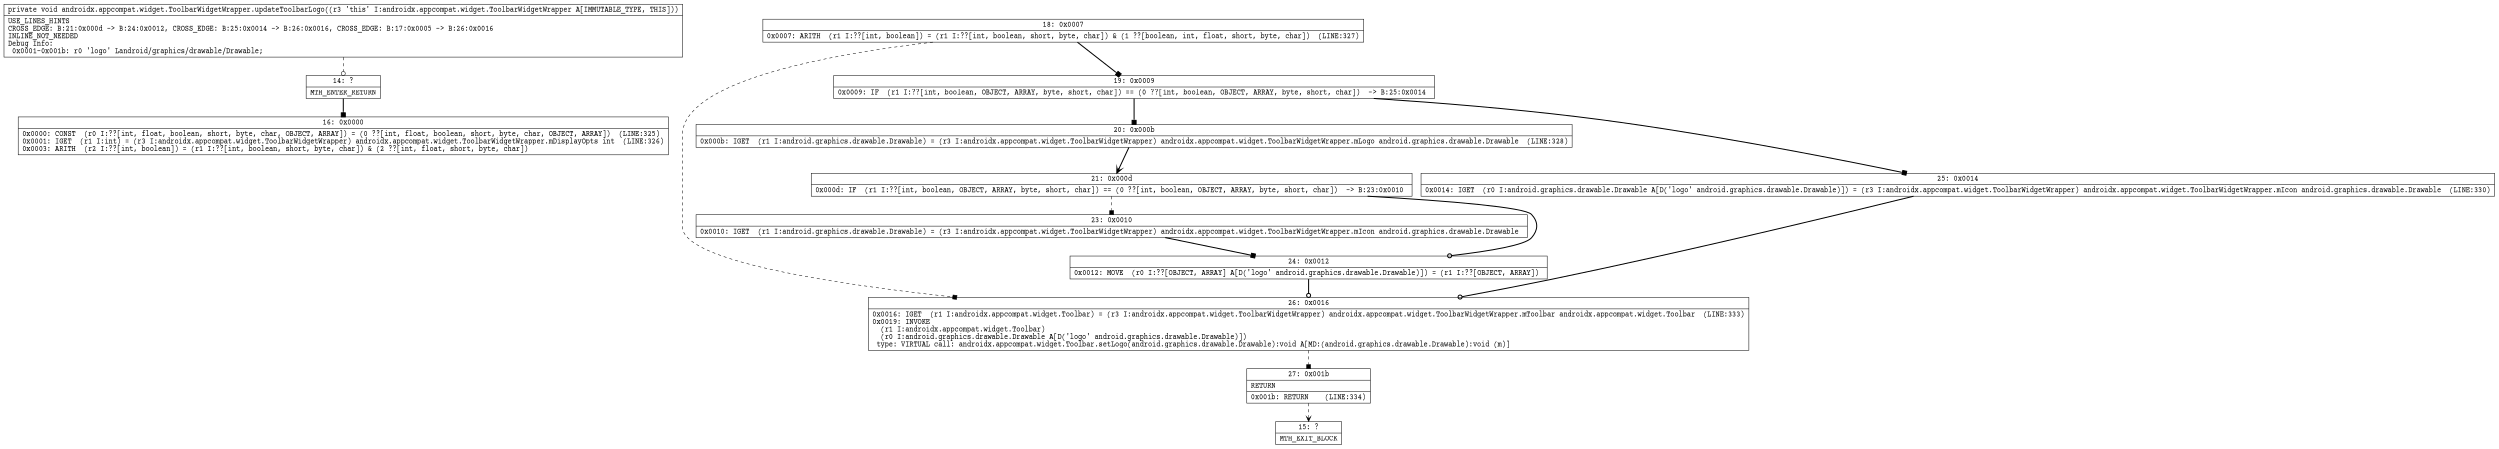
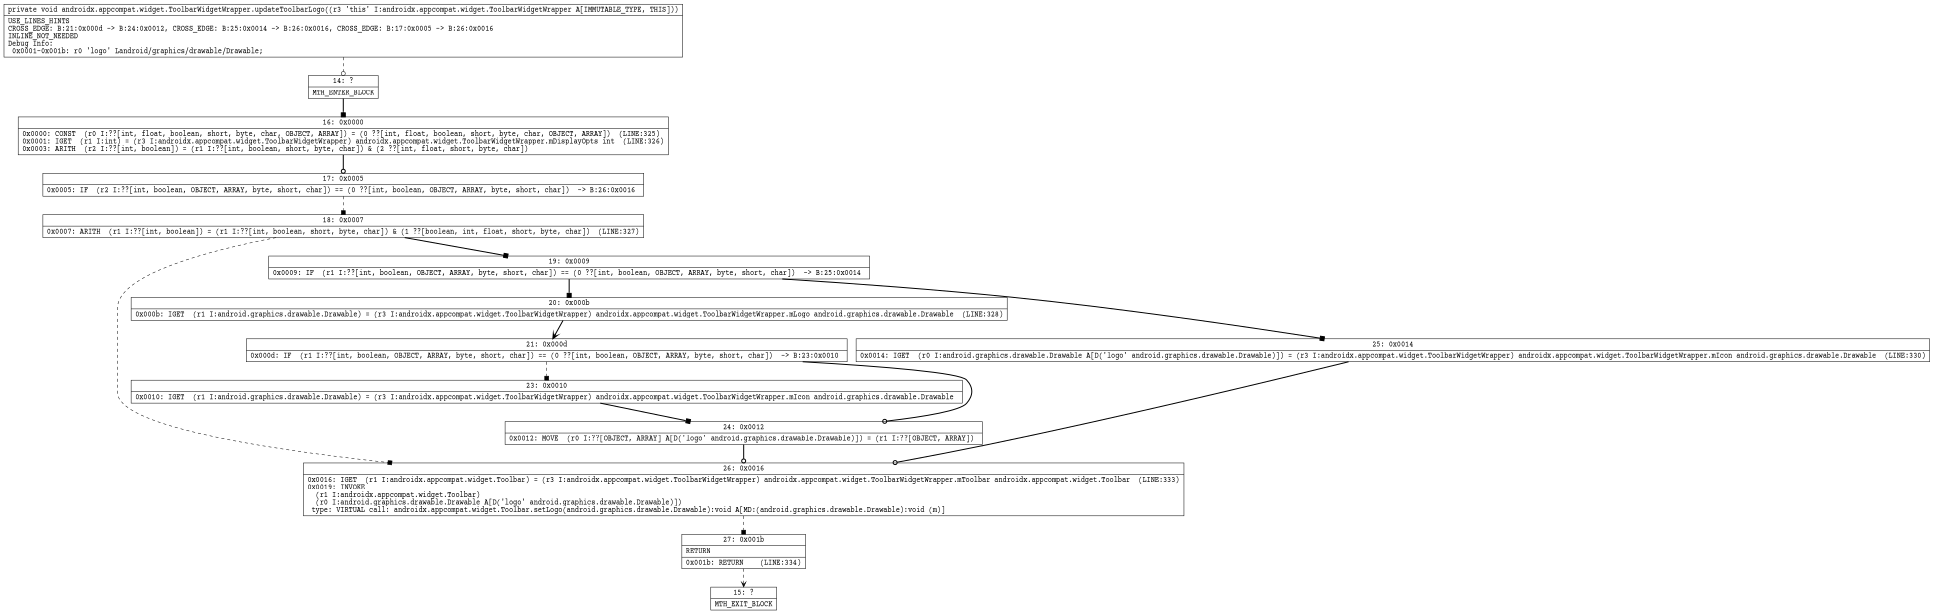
(343, 92) -> (343, 92)
none -> (343, 185)
